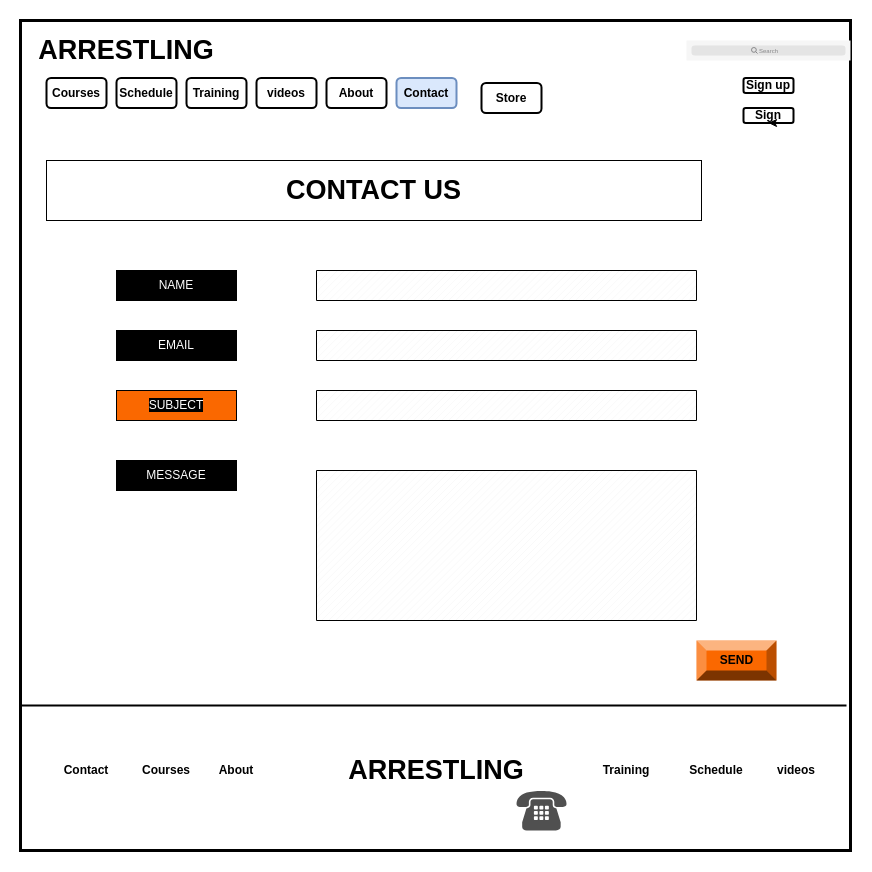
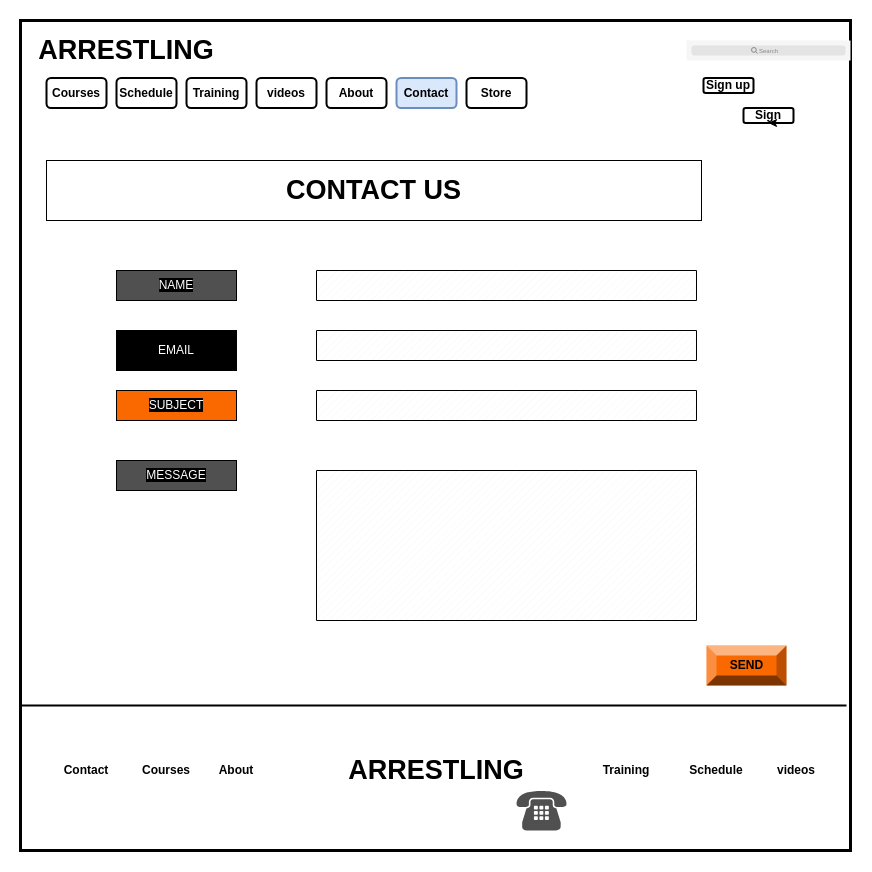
(769, 86) -> (729, 86)
(512, 98) -> (497, 93)
(177, 286) -> (177, 286)
(177, 346) -> (177, 351)
(177, 476) -> (177, 476)
(737, 661) -> (747, 666)
